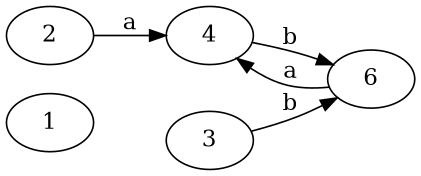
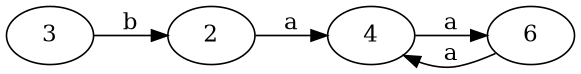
(290, 38) -> (451, 23)
(288, 120) -> (122, 36)
(50, 123) -> none
